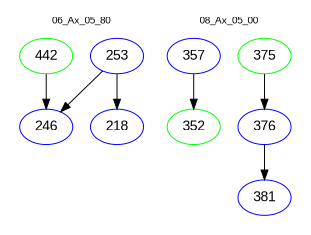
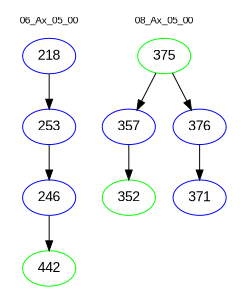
(82, 21) -> (49, 21)
(46, 87) -> (49, 228)
(117, 87) -> (49, 87)
none -> (149, 87)
(265, 198) -> (200, 198)
